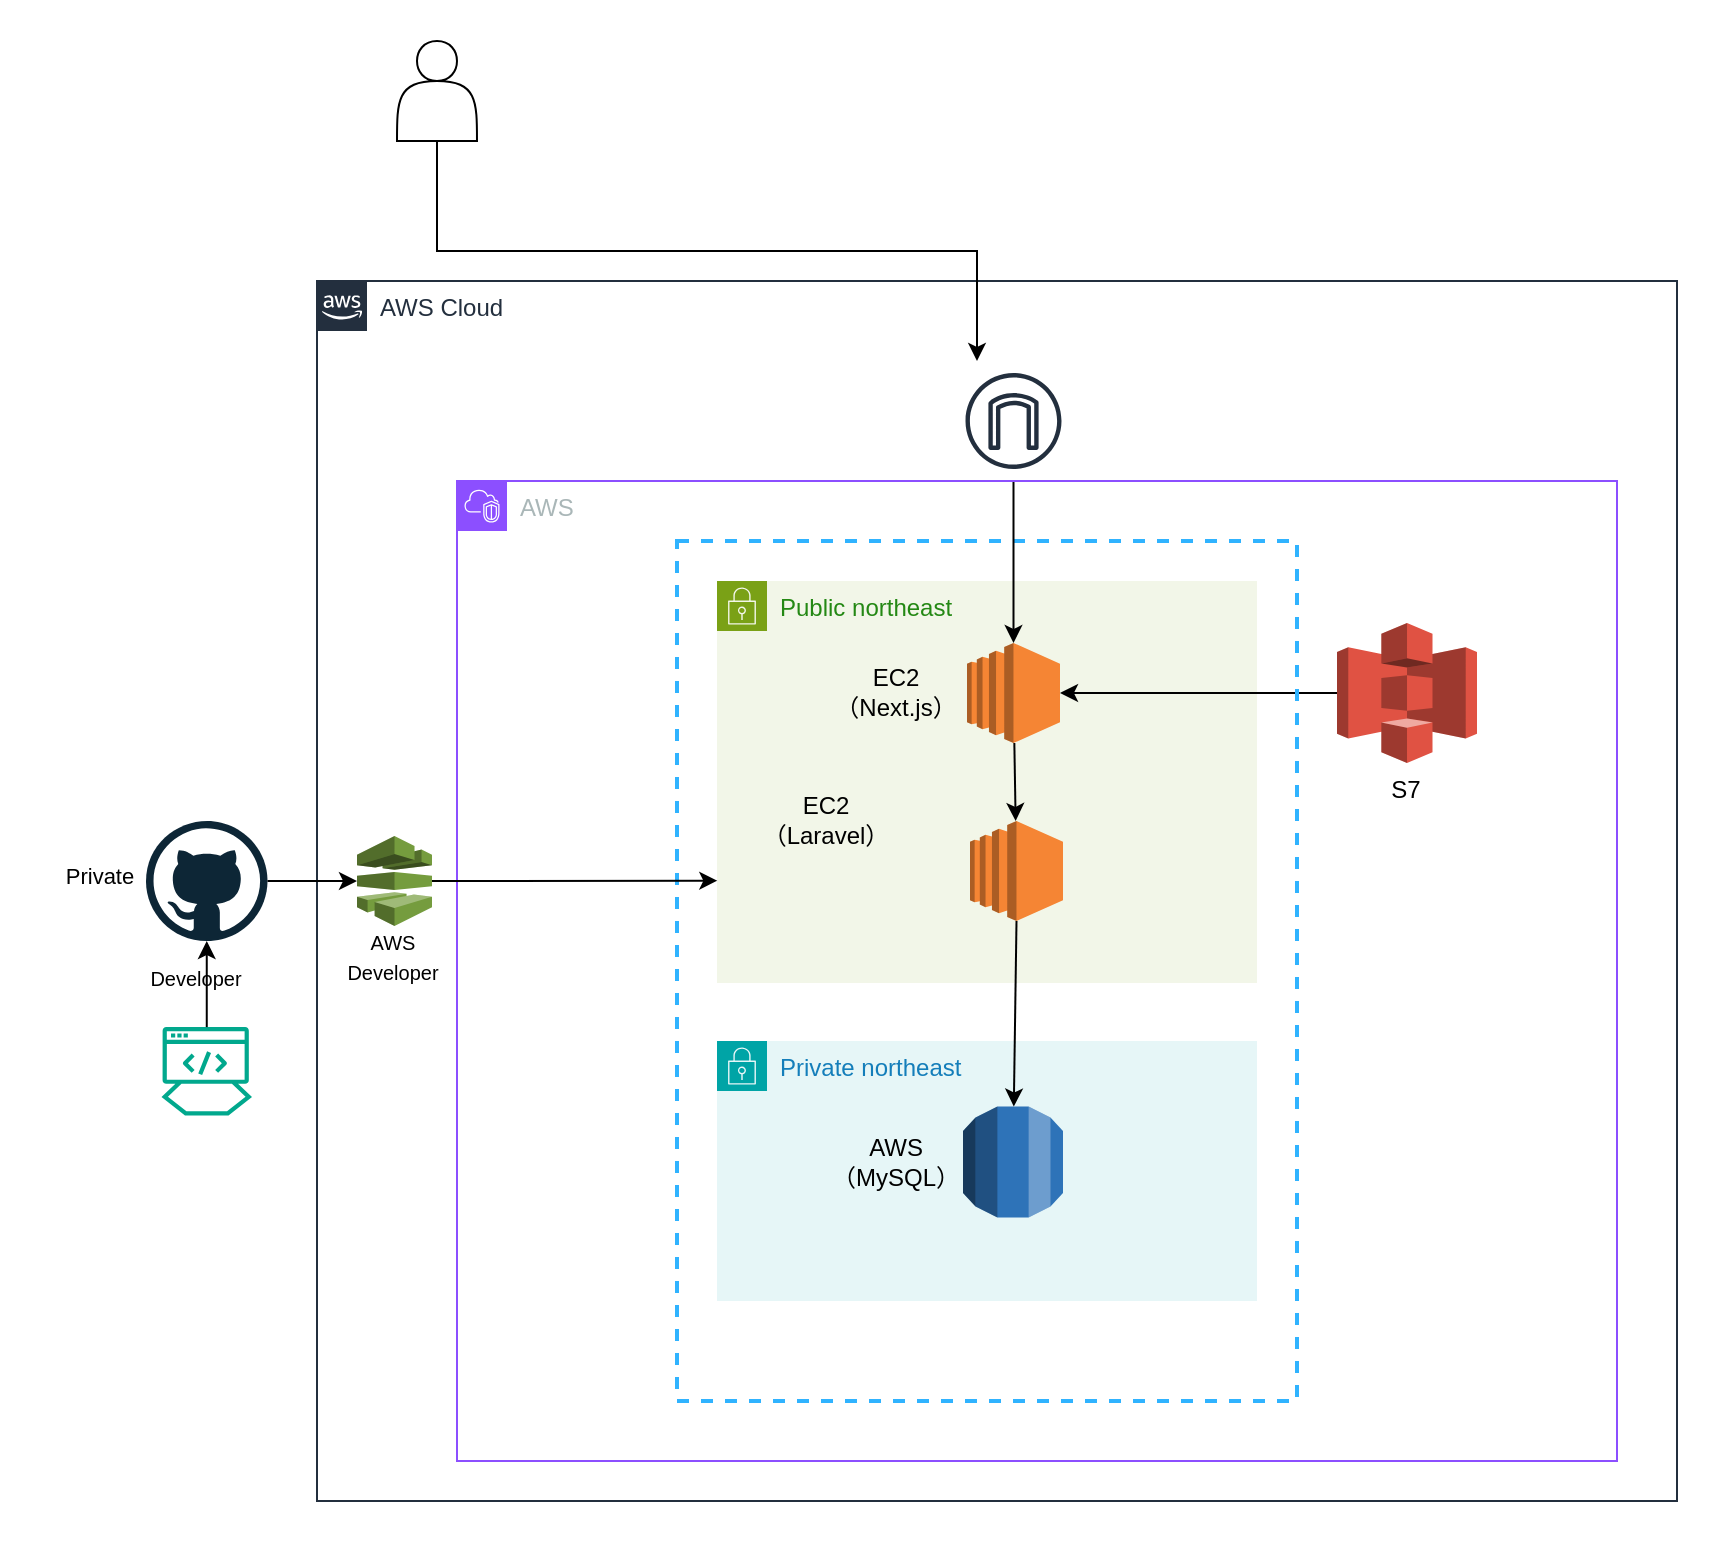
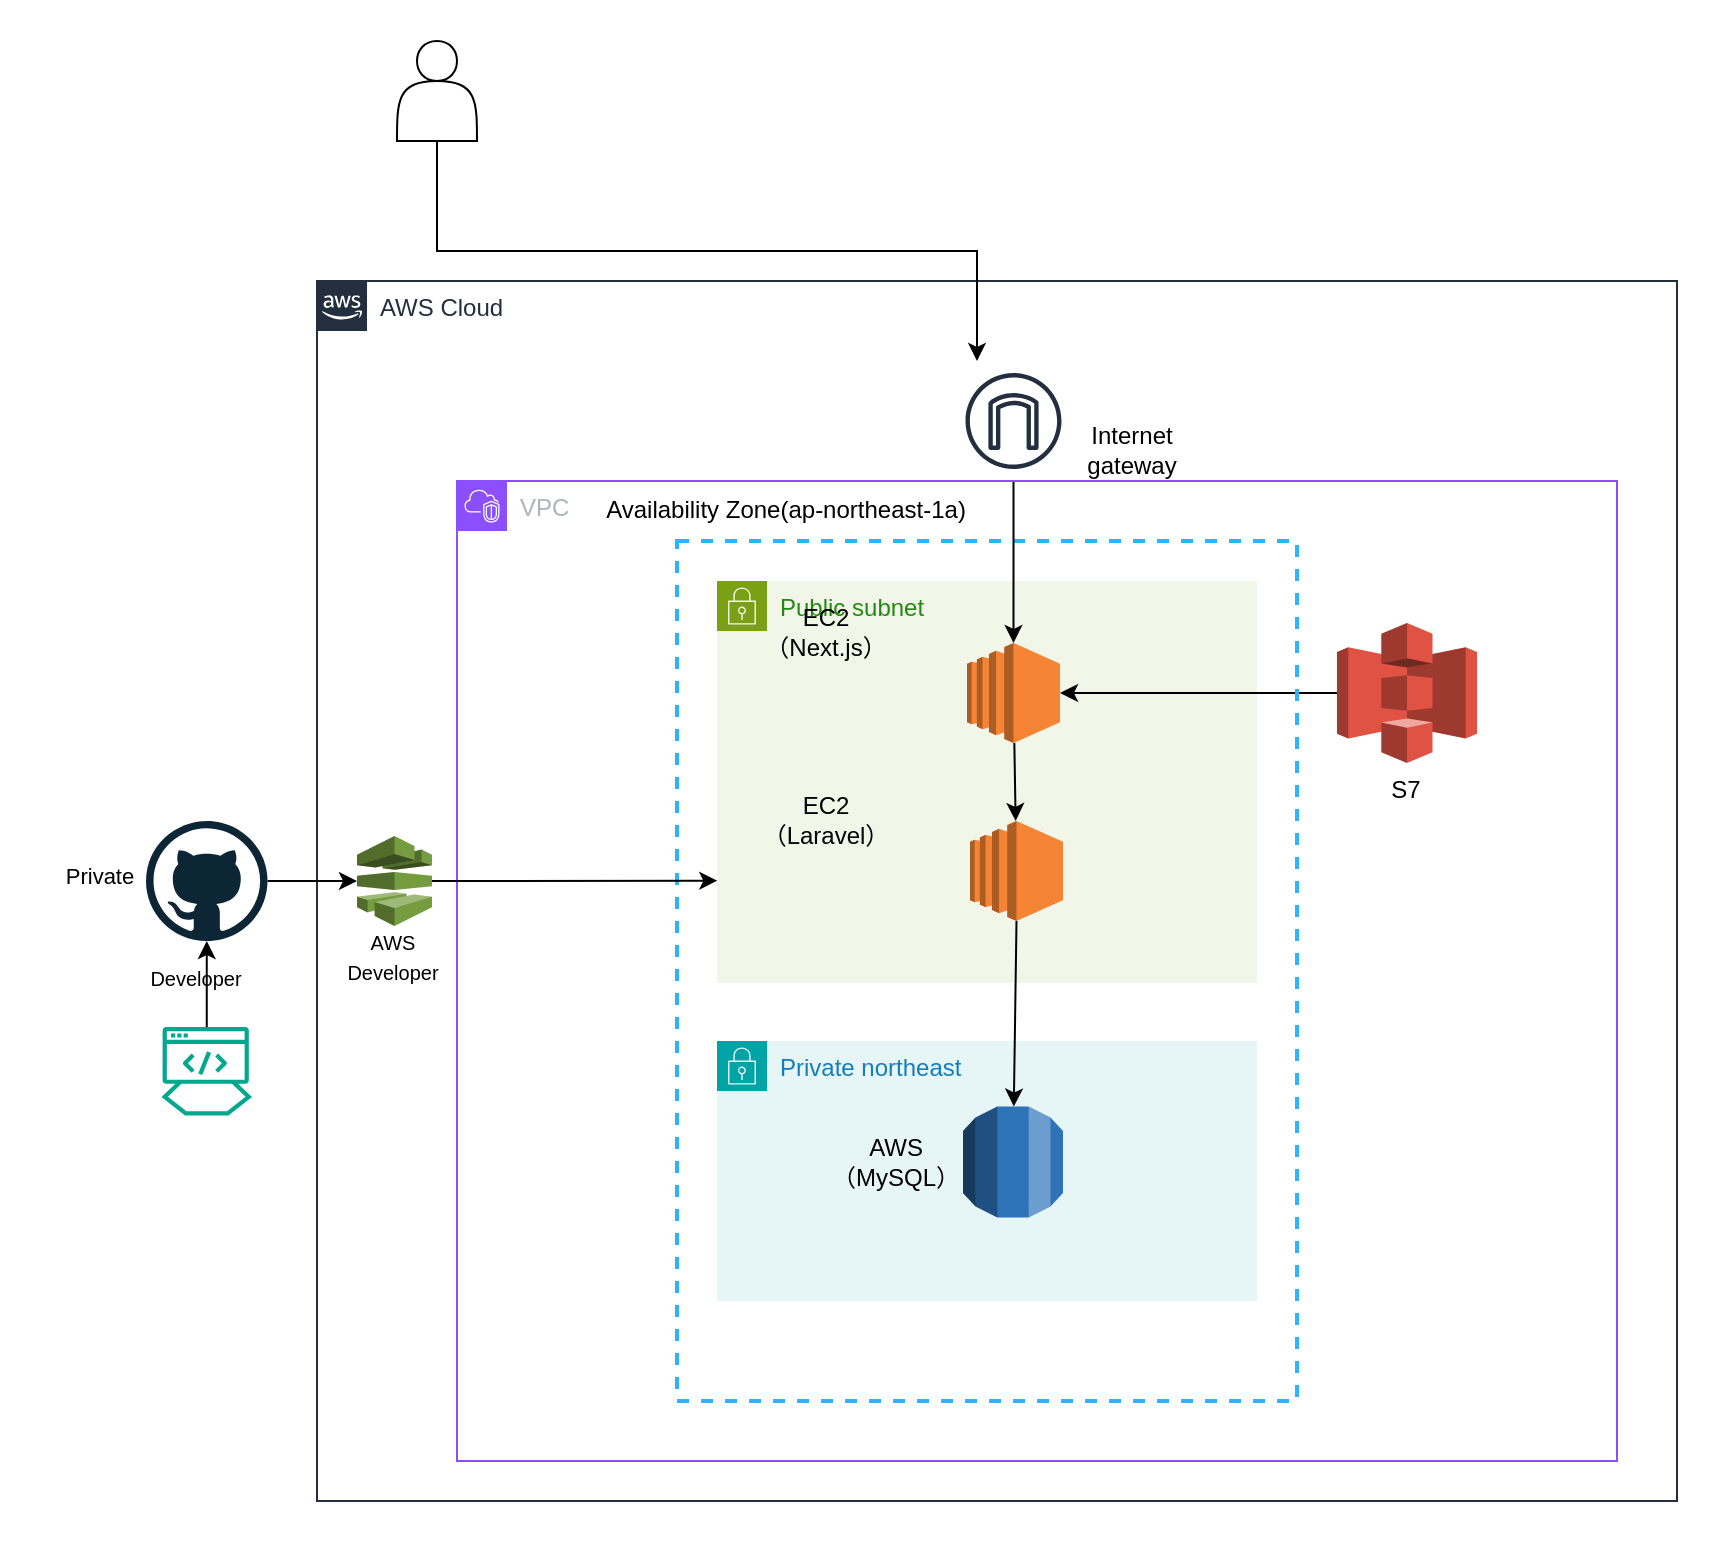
none -> (1134, 451)
(541, 509) -> (541, 509)
none -> (787, 511)
(879, 609) -> (859, 609)
(897, 693) -> (827, 633)
